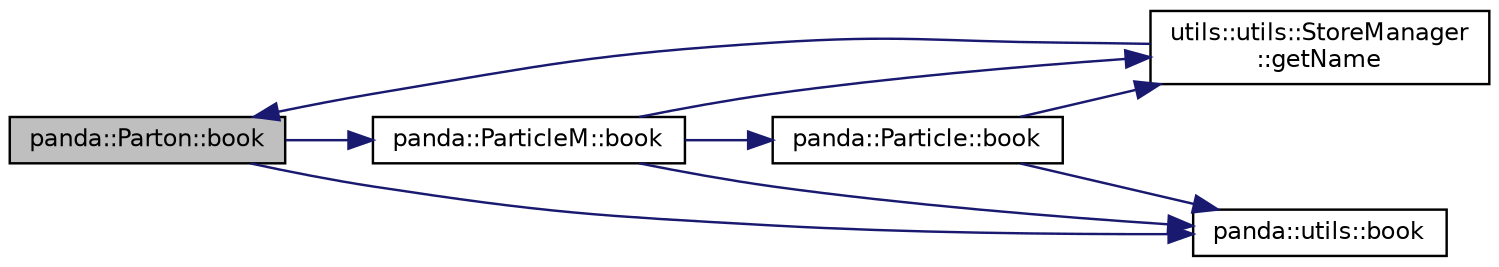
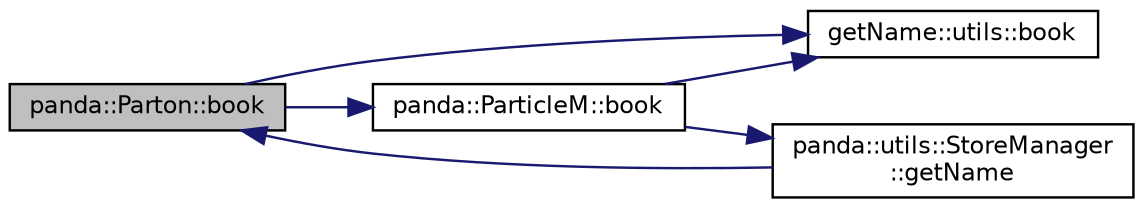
(1320, 48) -> (953, 161)
(918, 140) -> none
(1320, 233) -> (953, 34)
